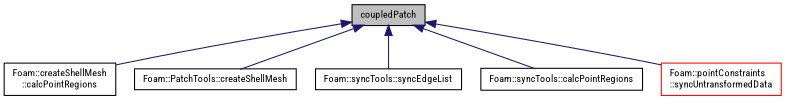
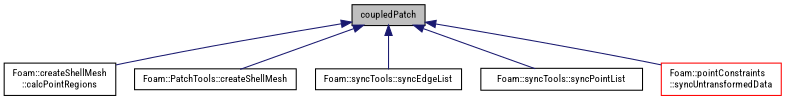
(562, 79) -> (562, 79)
